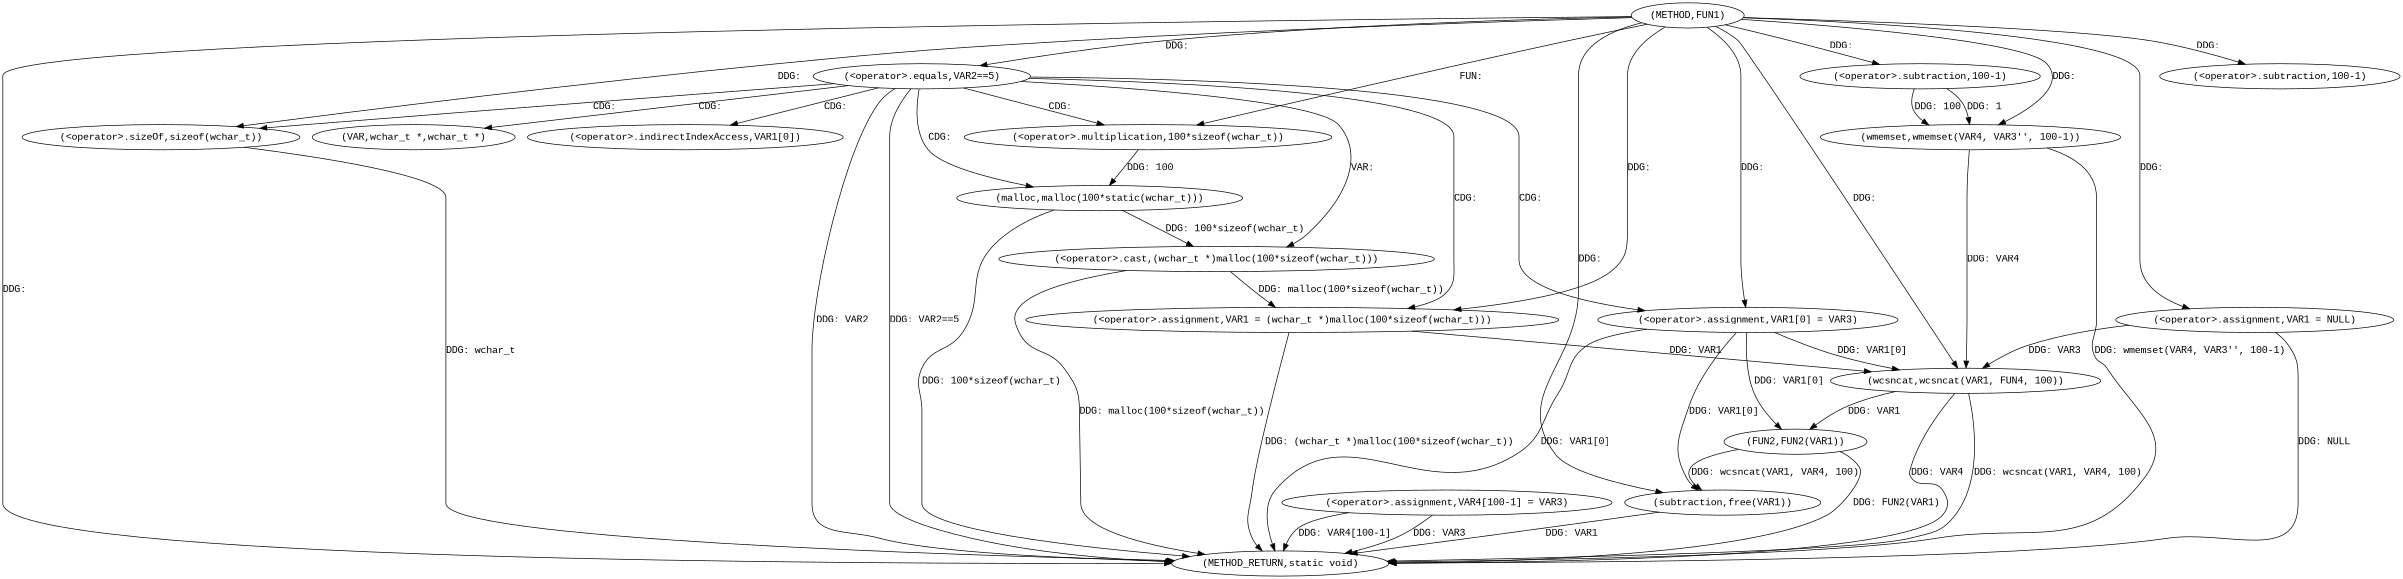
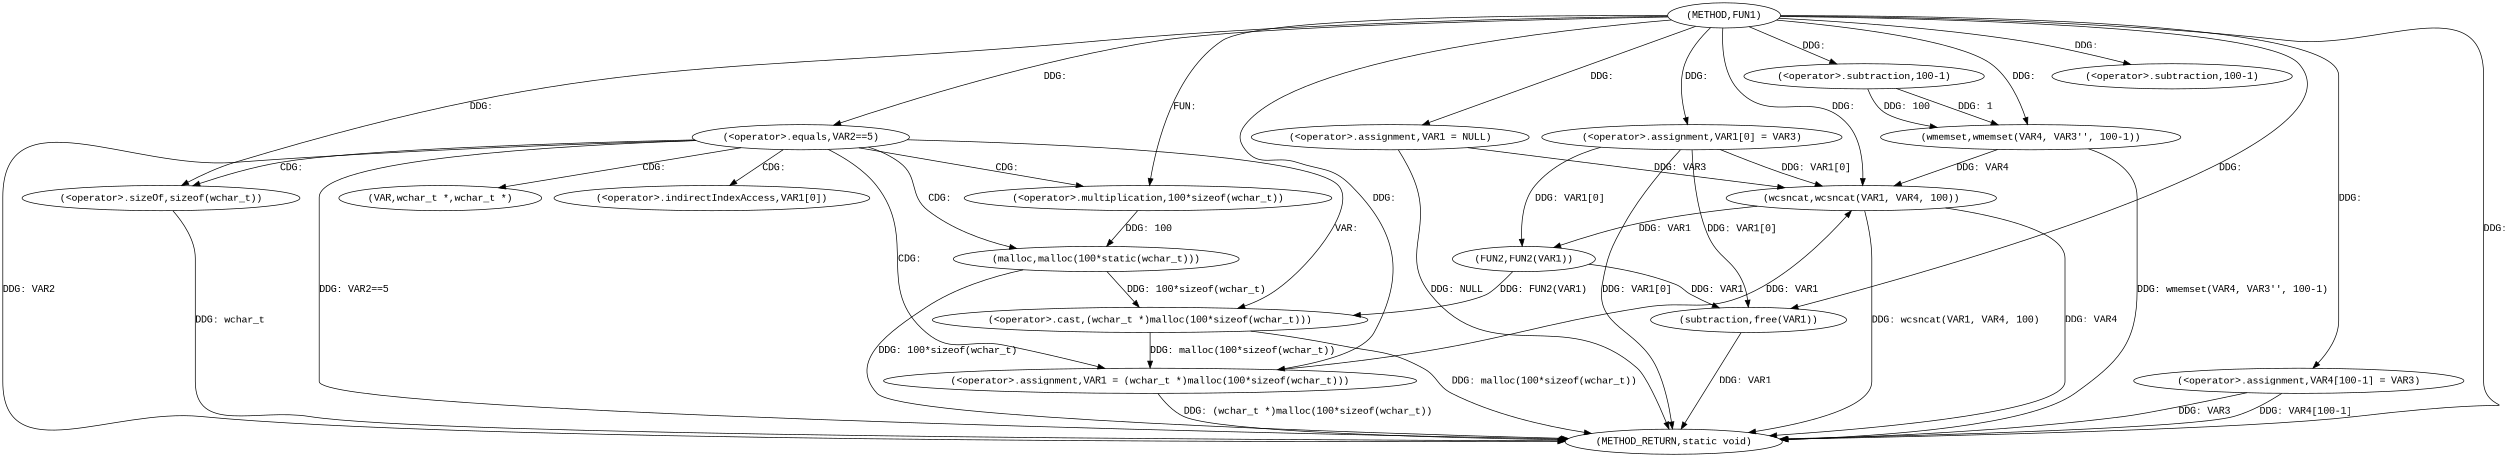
none -> (2296, 50)
(1409, 97) -> none
(1966, 381) -> (1861, 198)
(1775, 472) -> (1717, 289)
(1670, 549) -> (1450, 305)
